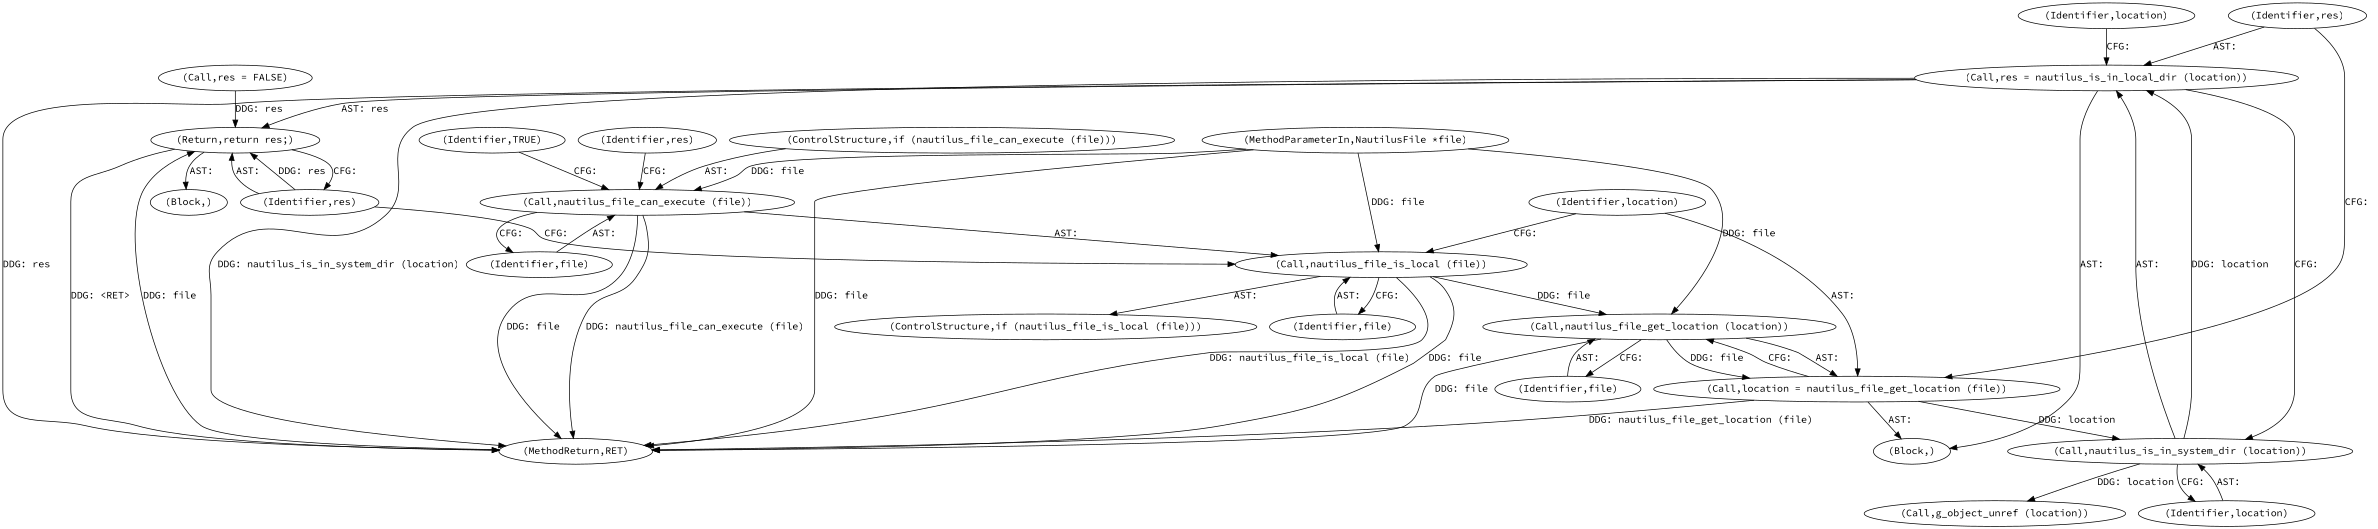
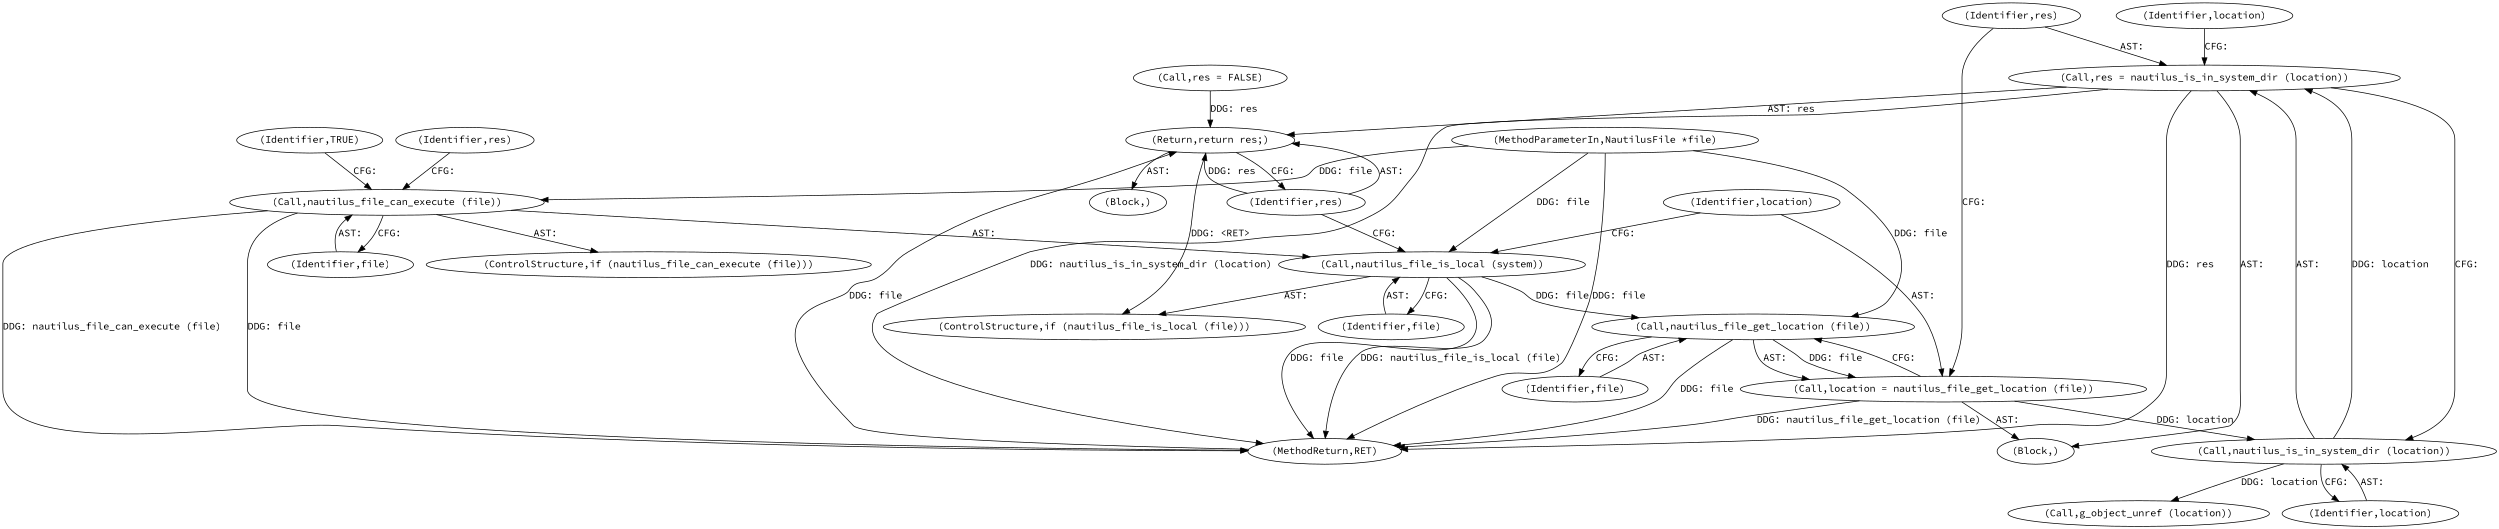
(2106, 78) -> (2204, 78)
(722, 161) -> (514, 233)
(1381, 265) -> (1432, 265)
(1659, 327) -> (1753, 327)
(118, 422) -> (1189, 238)
